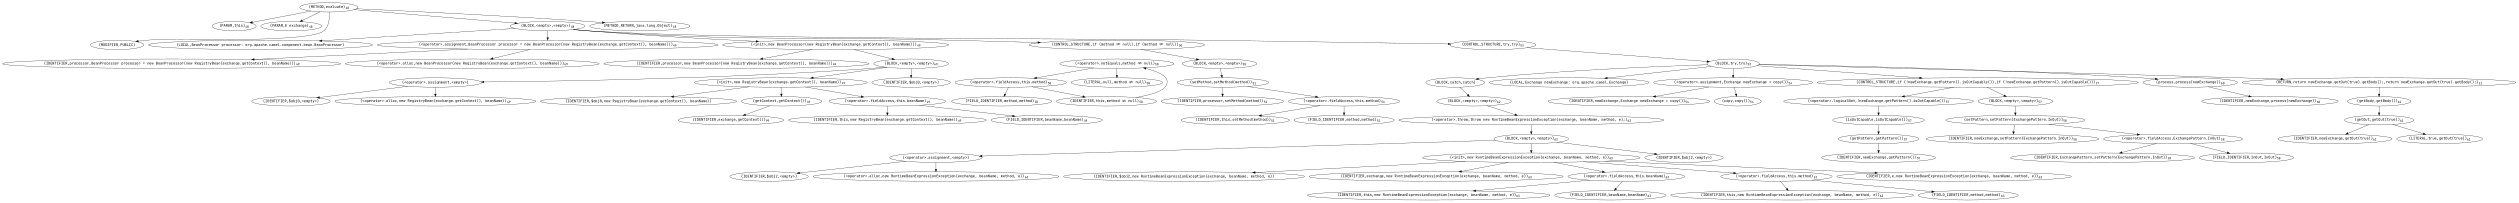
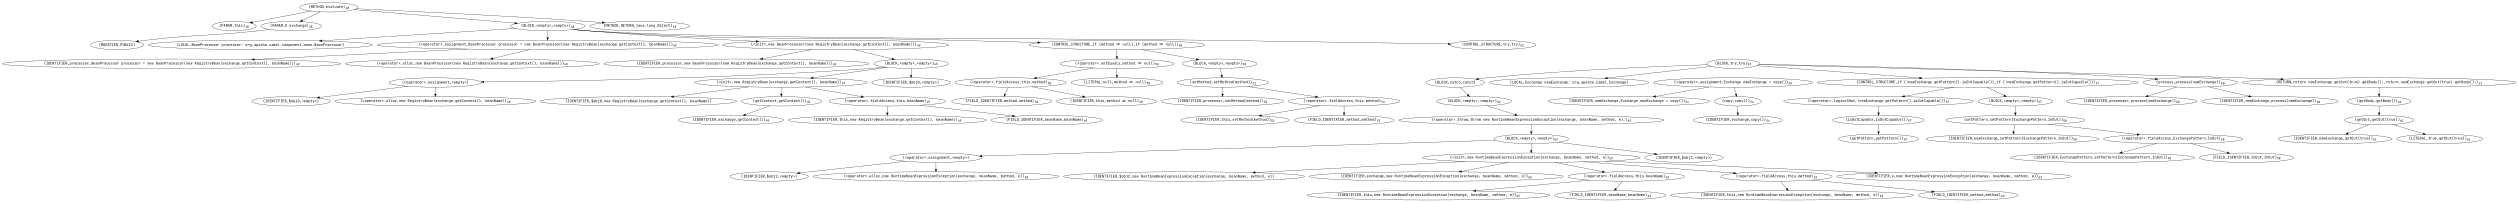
(242, 39) -> (204, 35)
(1617, 55) -> none
(1733, 72) -> none
(1165, 87) -> (1117, 53)
none -> (2132, 101)
none -> (1738, 120)
(1879, 158) -> none
